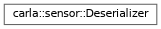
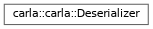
(81, 14) -> (76, 14)
